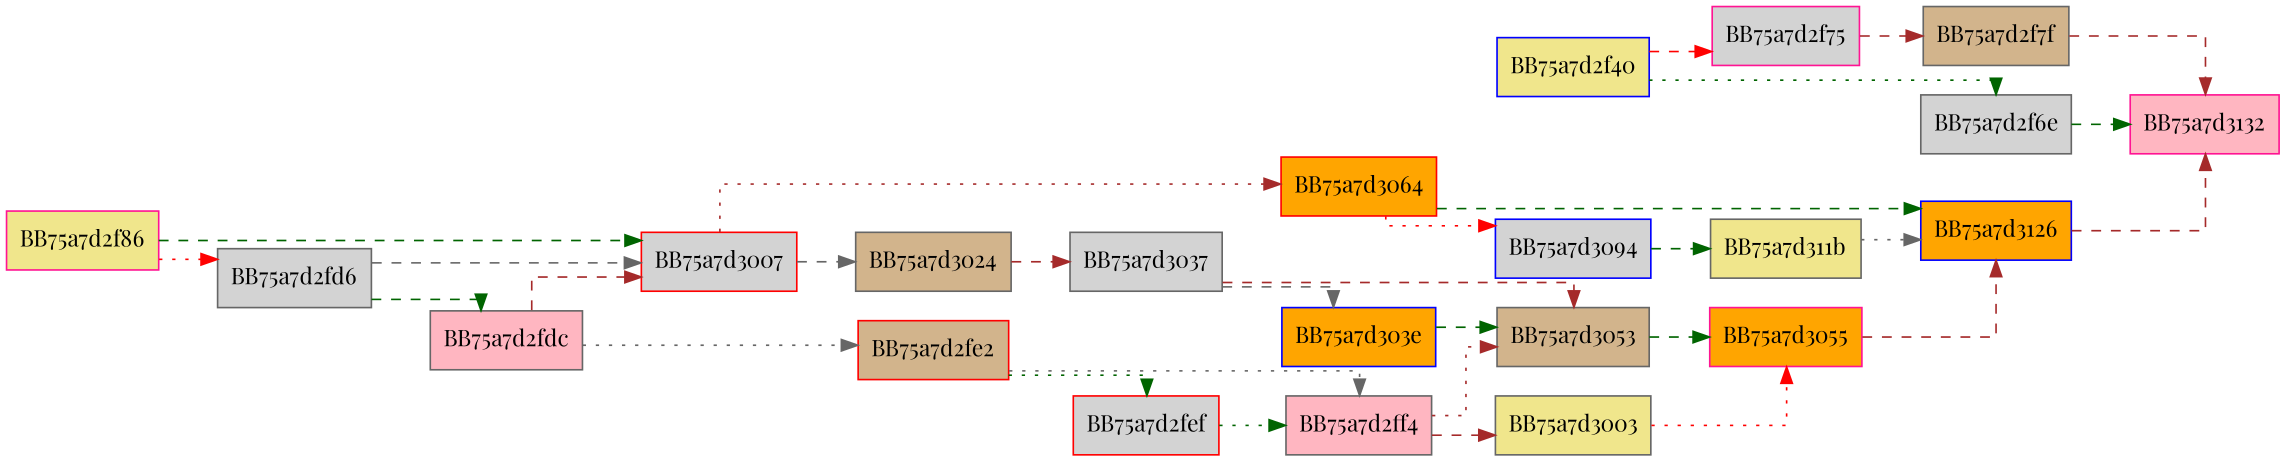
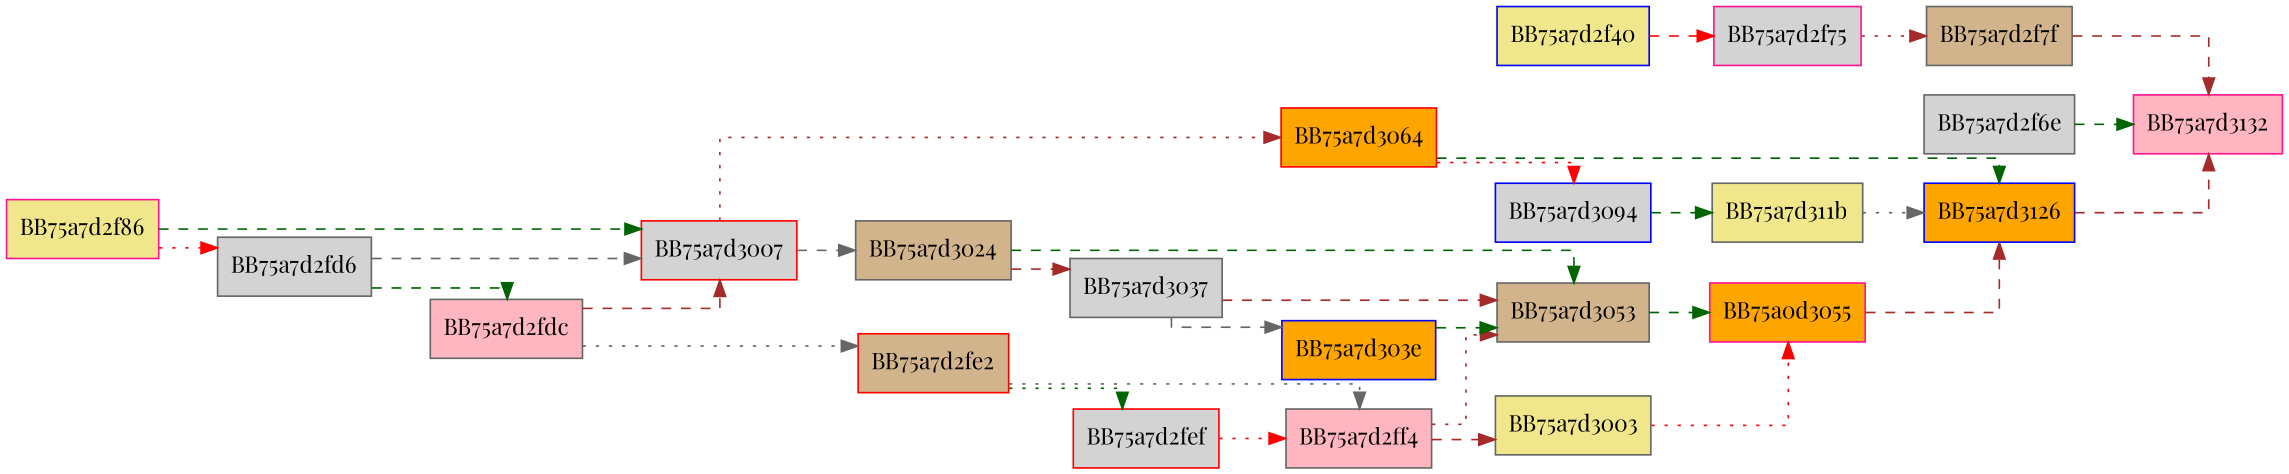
(1883, 36) -> (1886, 36)
(1823, 80) -> none
none -> (1301, 250)
(1786, 337) -> (1787, 312)
(1244, 425) -> (1244, 438)
